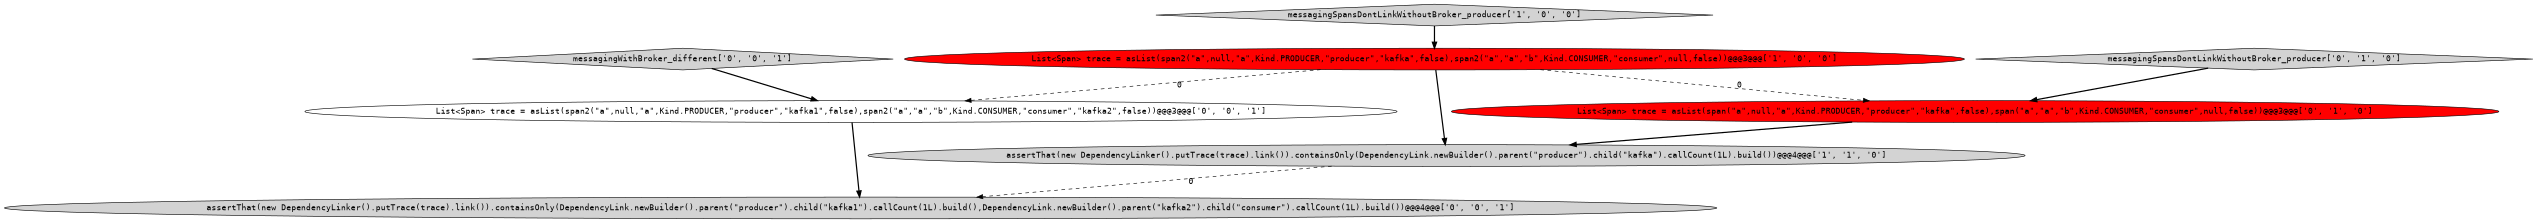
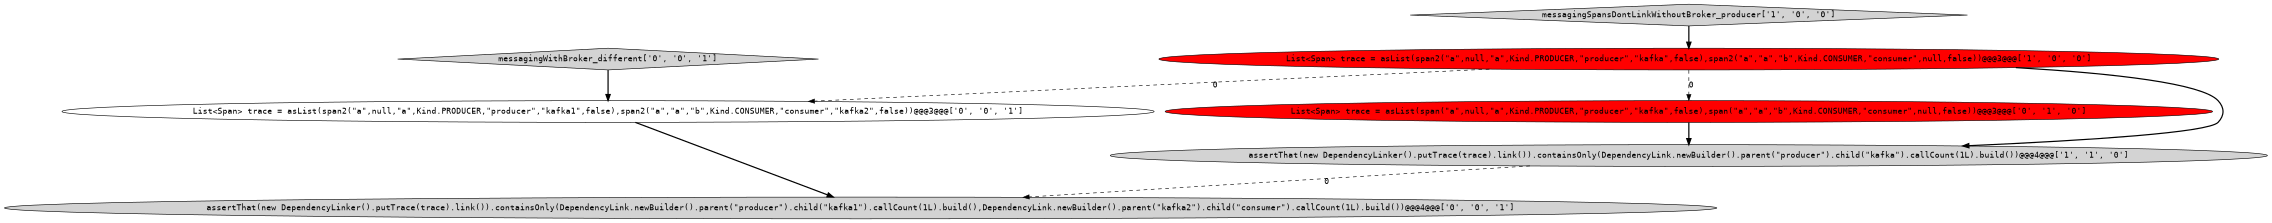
(2254, 59) -> none
